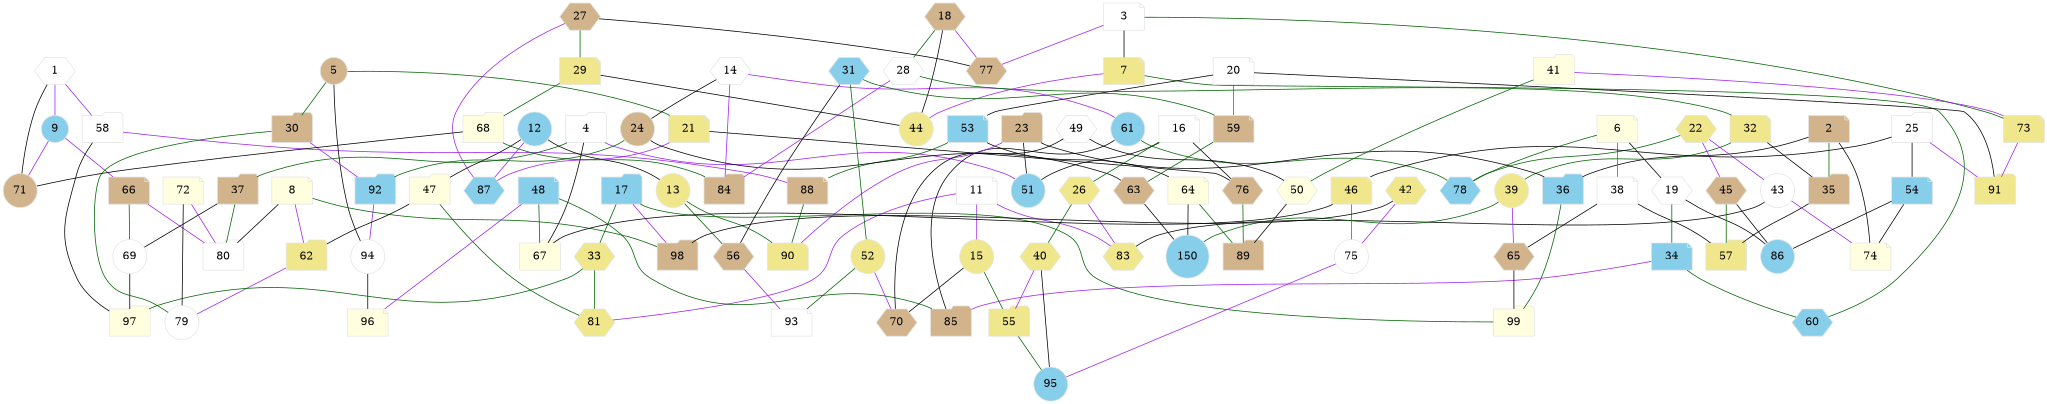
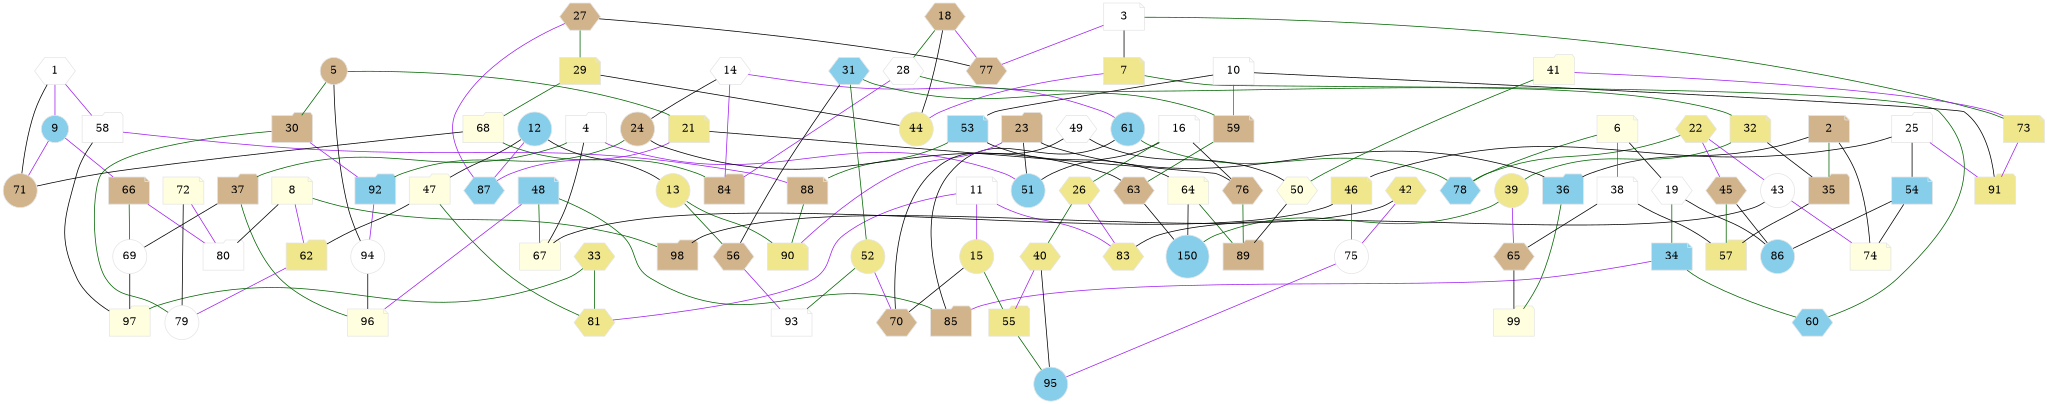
(1234, 71) -> (1234, 71)
(622, 191) -> none
(231, 224) -> (280, 279)
